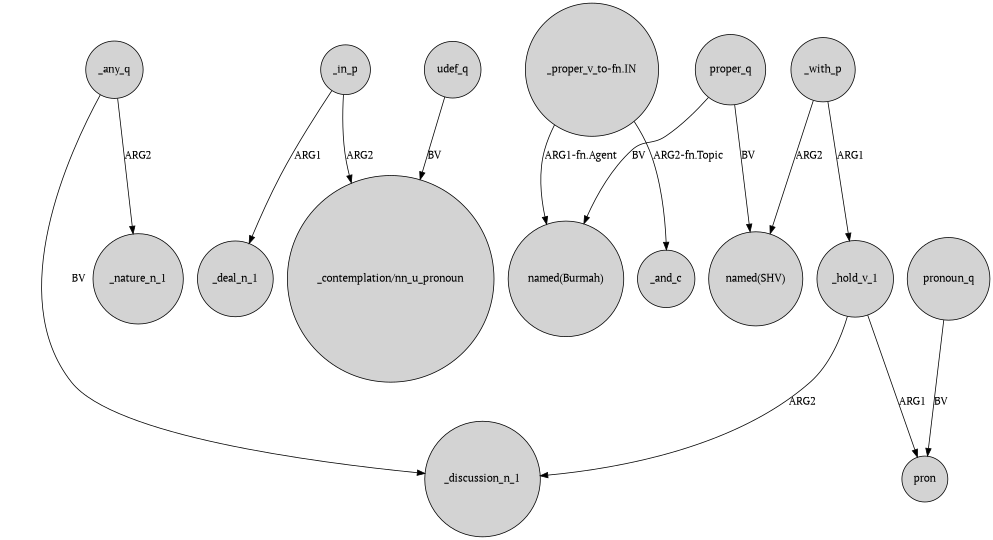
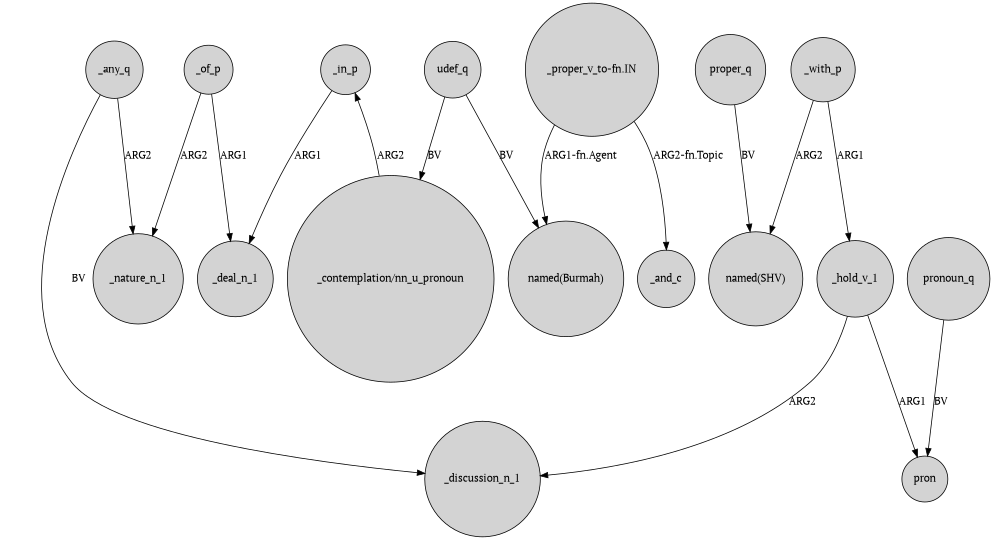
none -> (209, 70)
(343, 135) -> (370, 137)
(638, 146) -> (500, 158)
